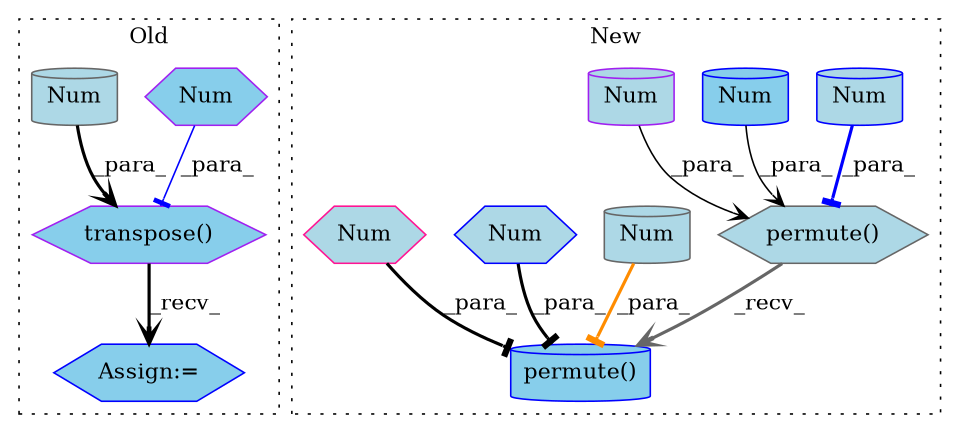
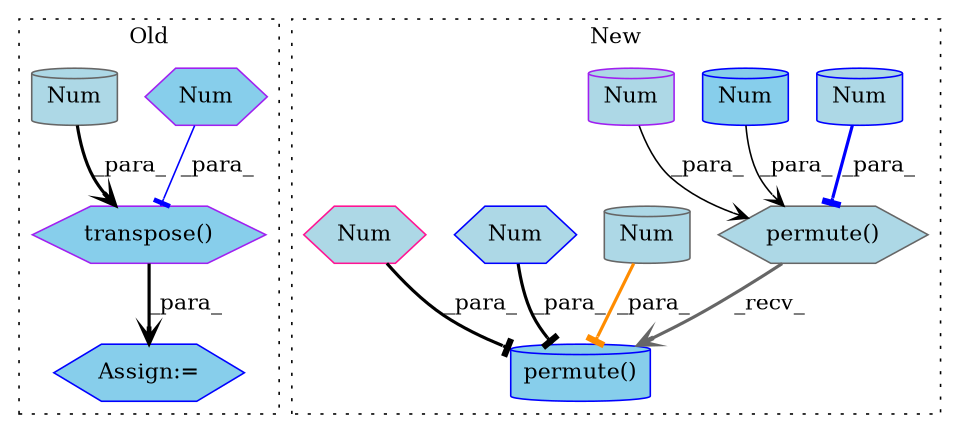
(186, 304) -> (186, 304)
